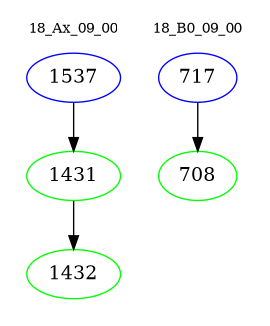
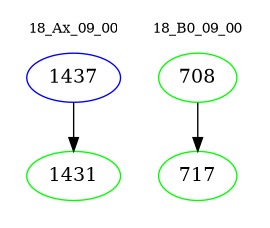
(74, 78) -> (74, 78)
(198, 78) -> (198, 176)
(198, 120) -> (198, 120)
(74, 274) -> none
